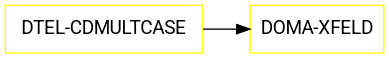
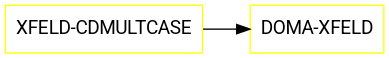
(104, 29) -> (104, 29)
